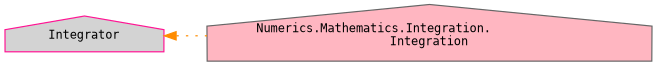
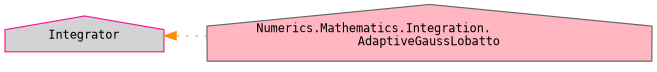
(429, 36) -> (429, 36)
